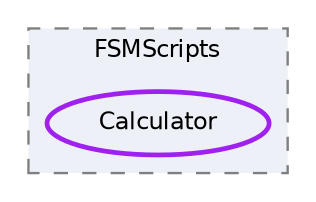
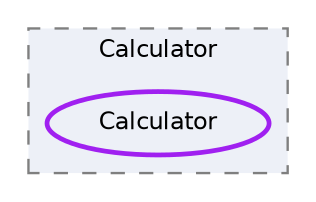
(158, 51) -> (158, 51)
